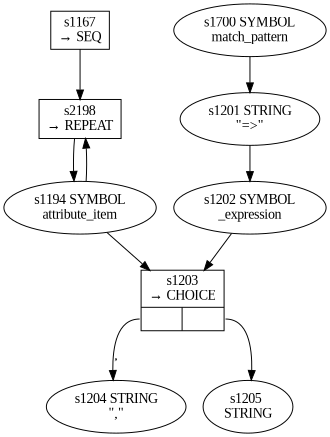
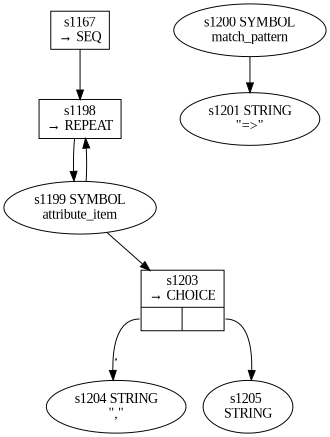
(250, 30) -> (250, 30)
(80, 119) -> (80, 119)
(80, 208) -> (80, 208)
(250, 208) -> none
